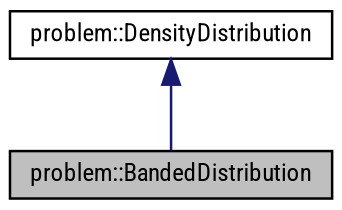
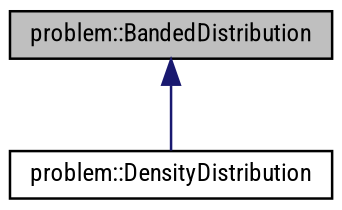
(171, 118) -> (171, 118)
